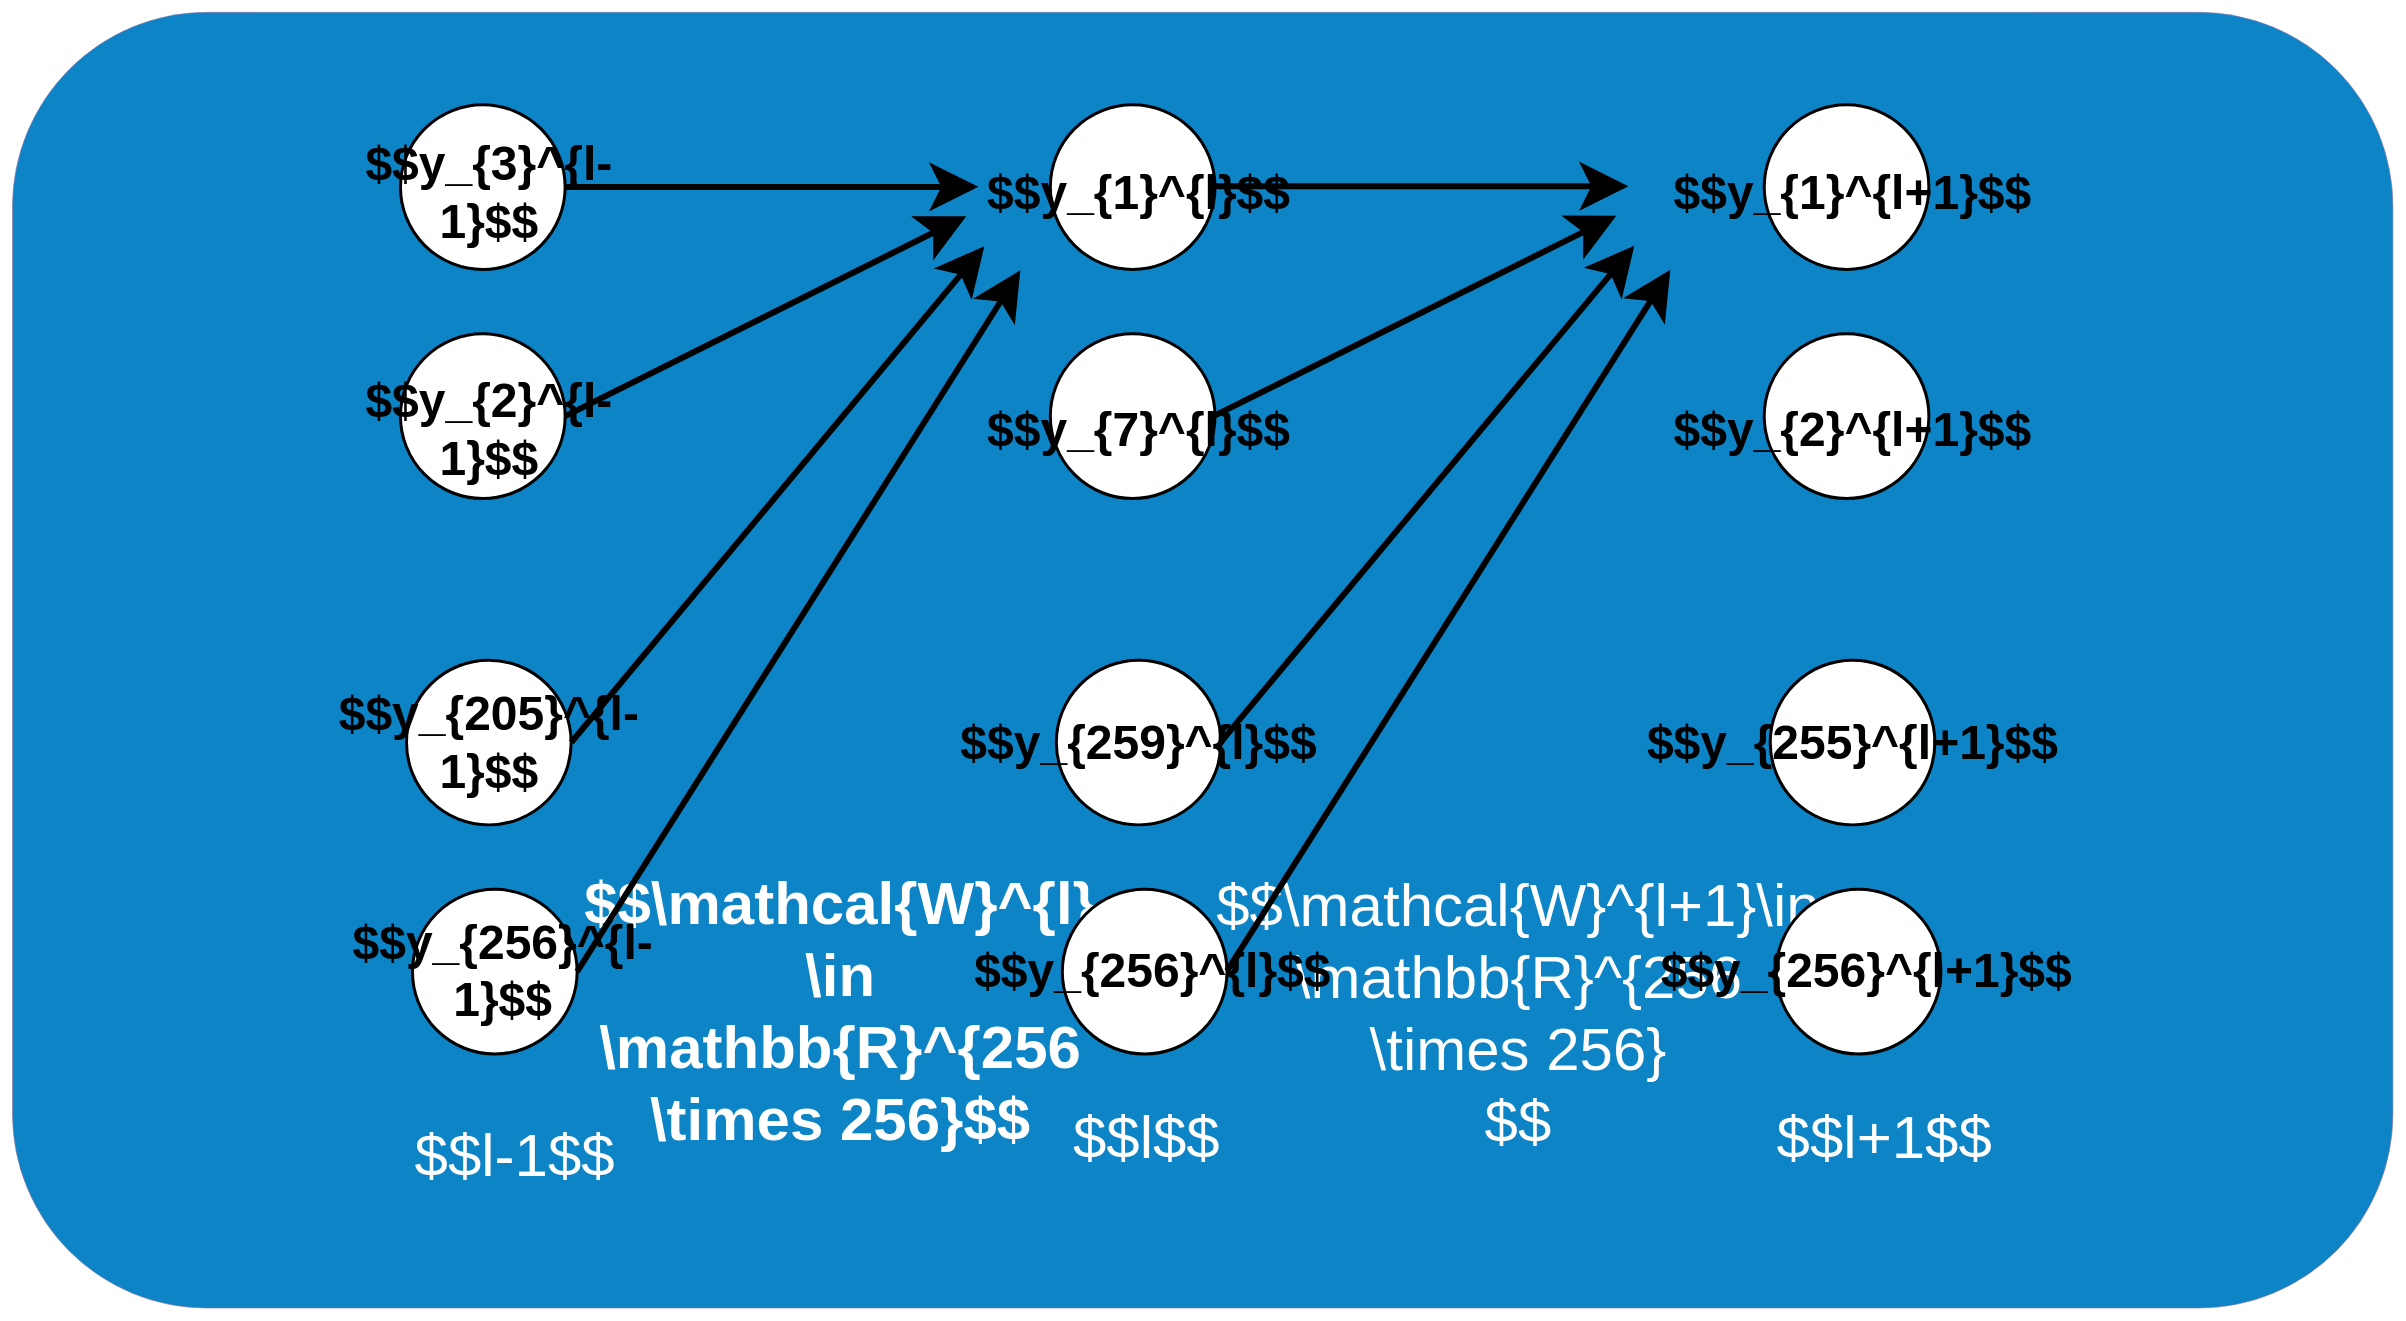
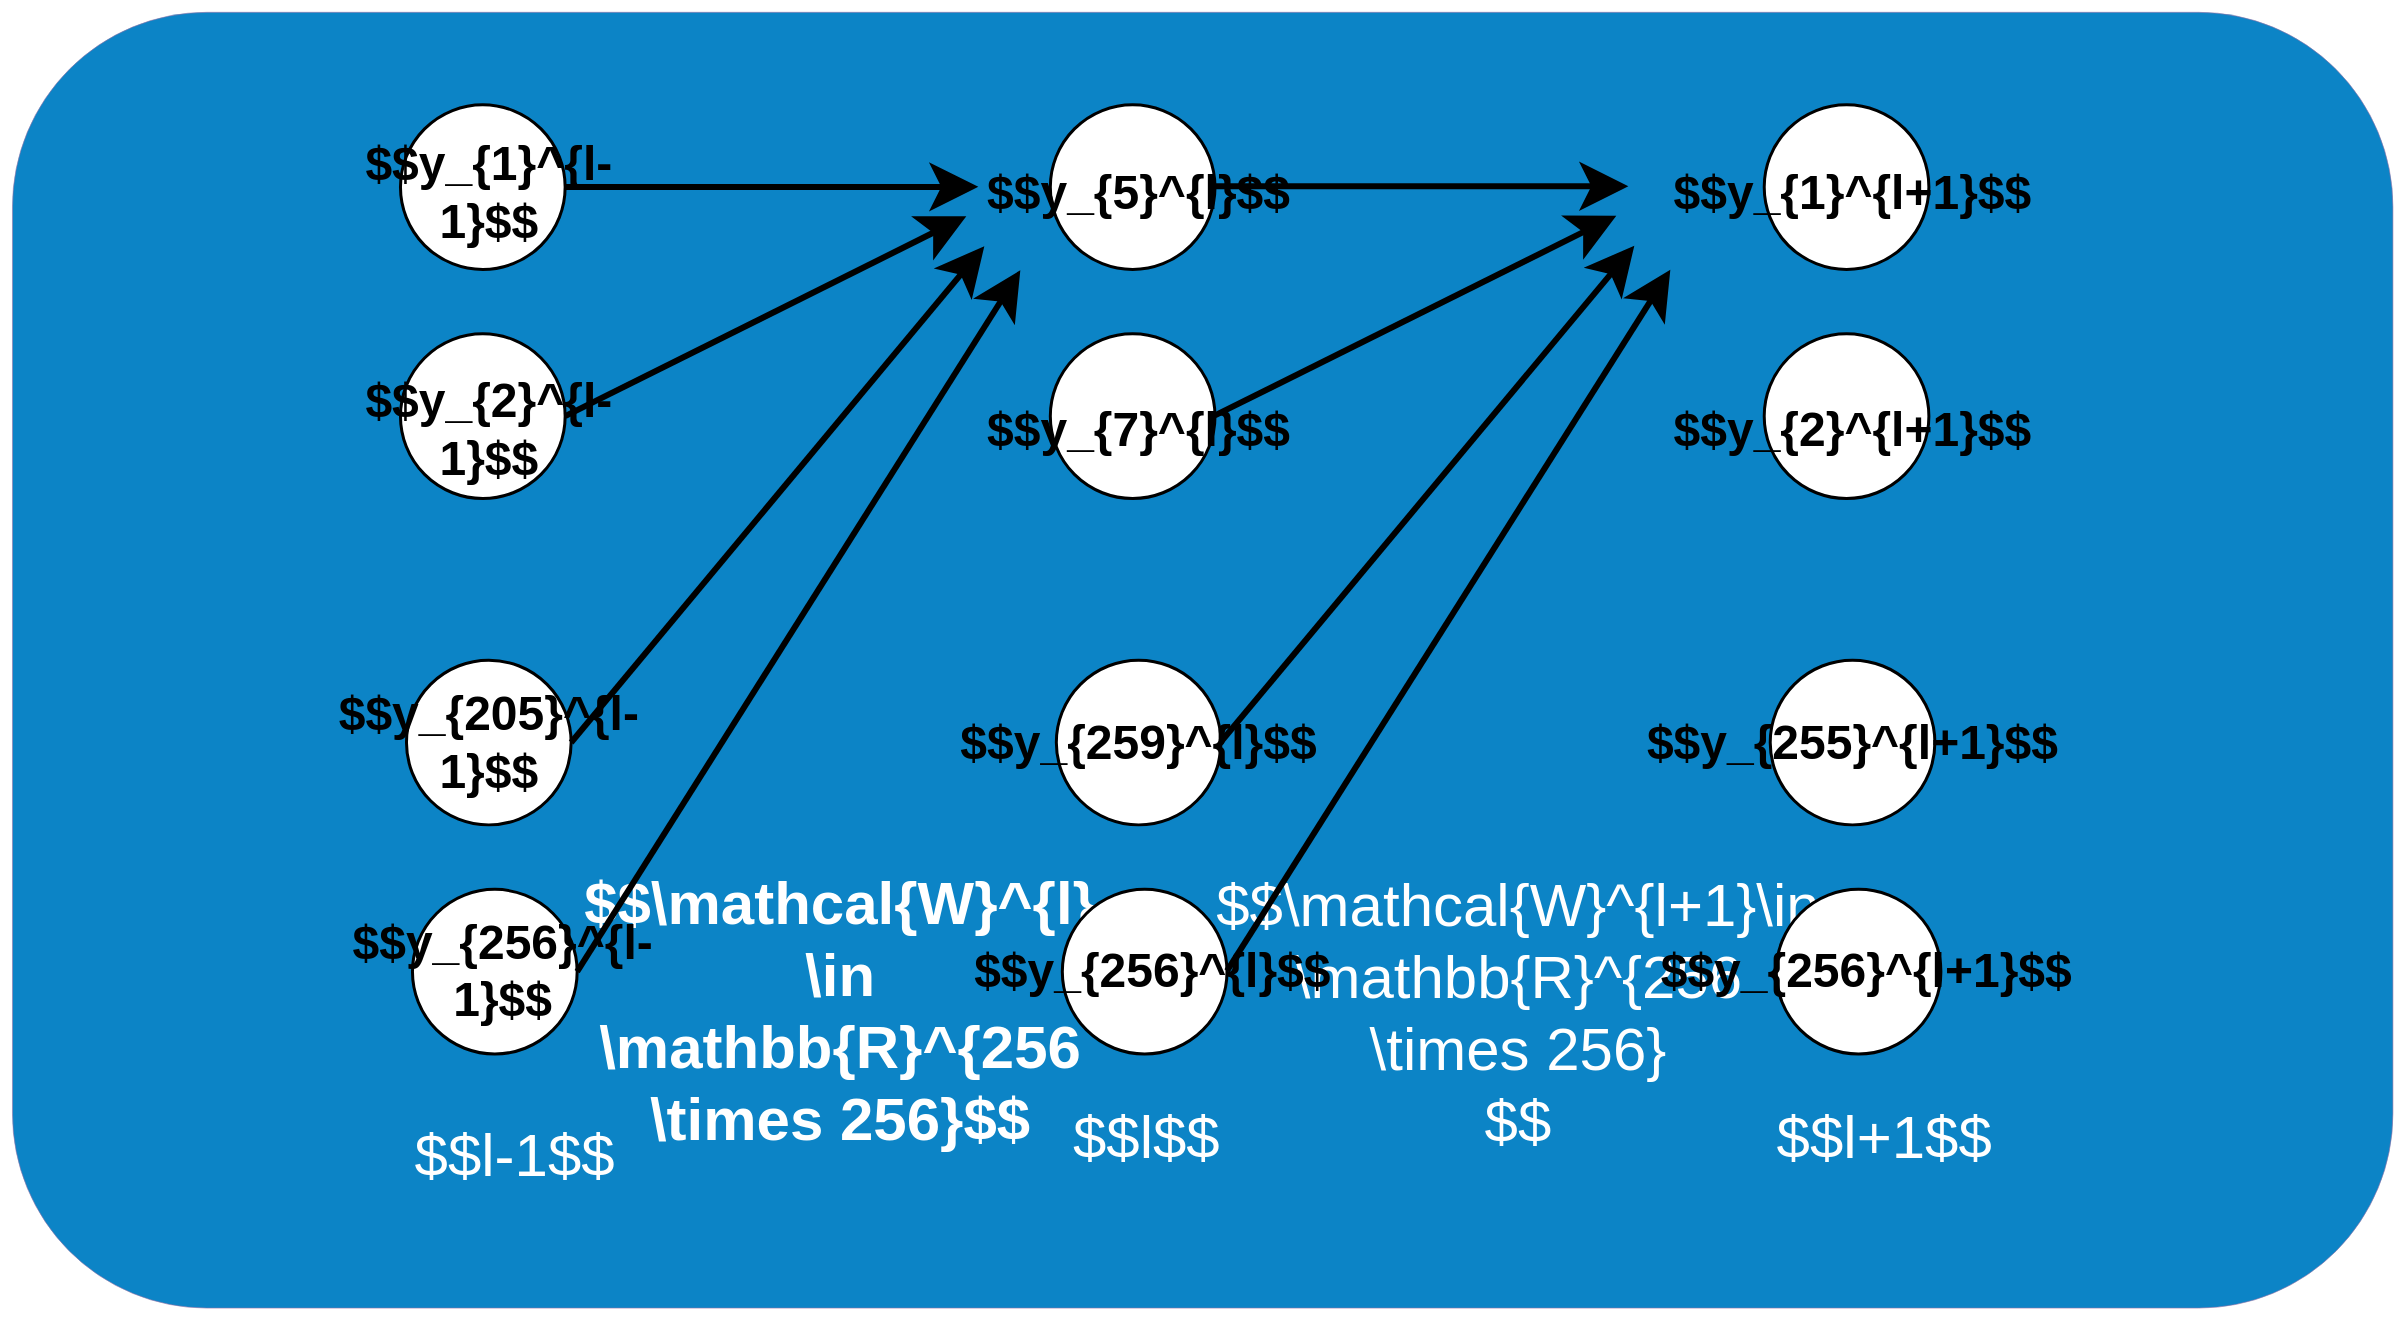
(489, 192) -> (489, 192)
(1139, 192) -> (1139, 192)
